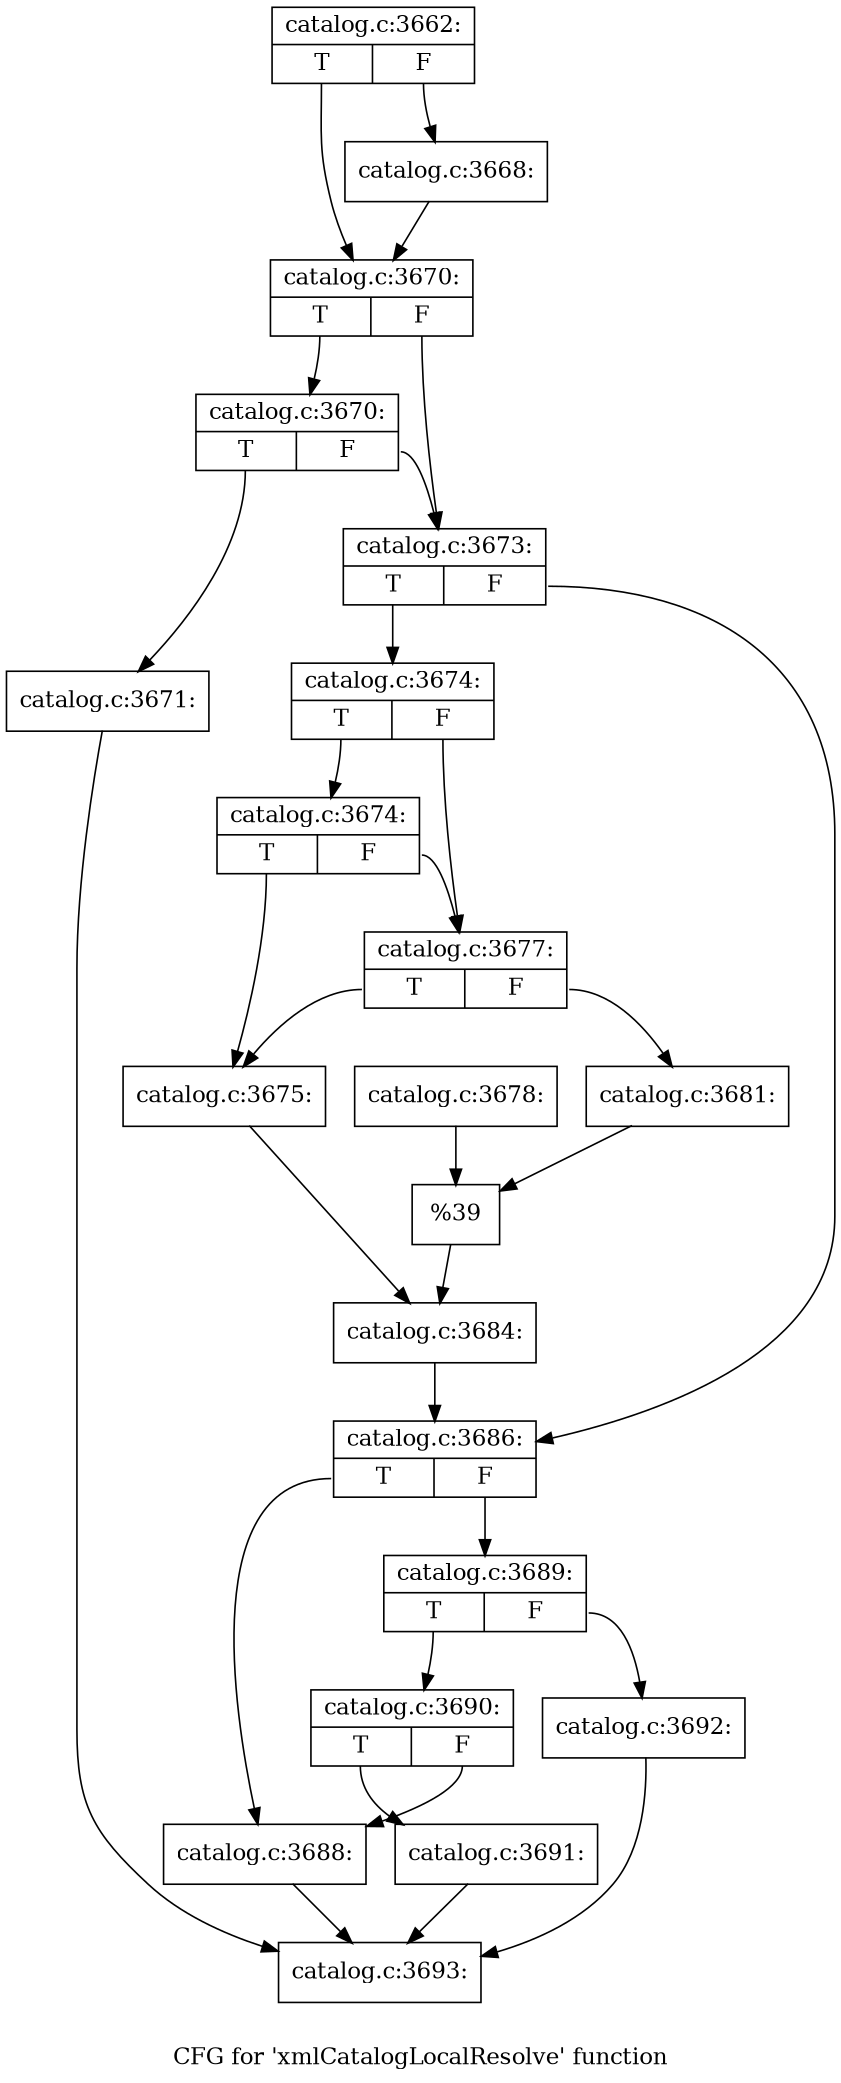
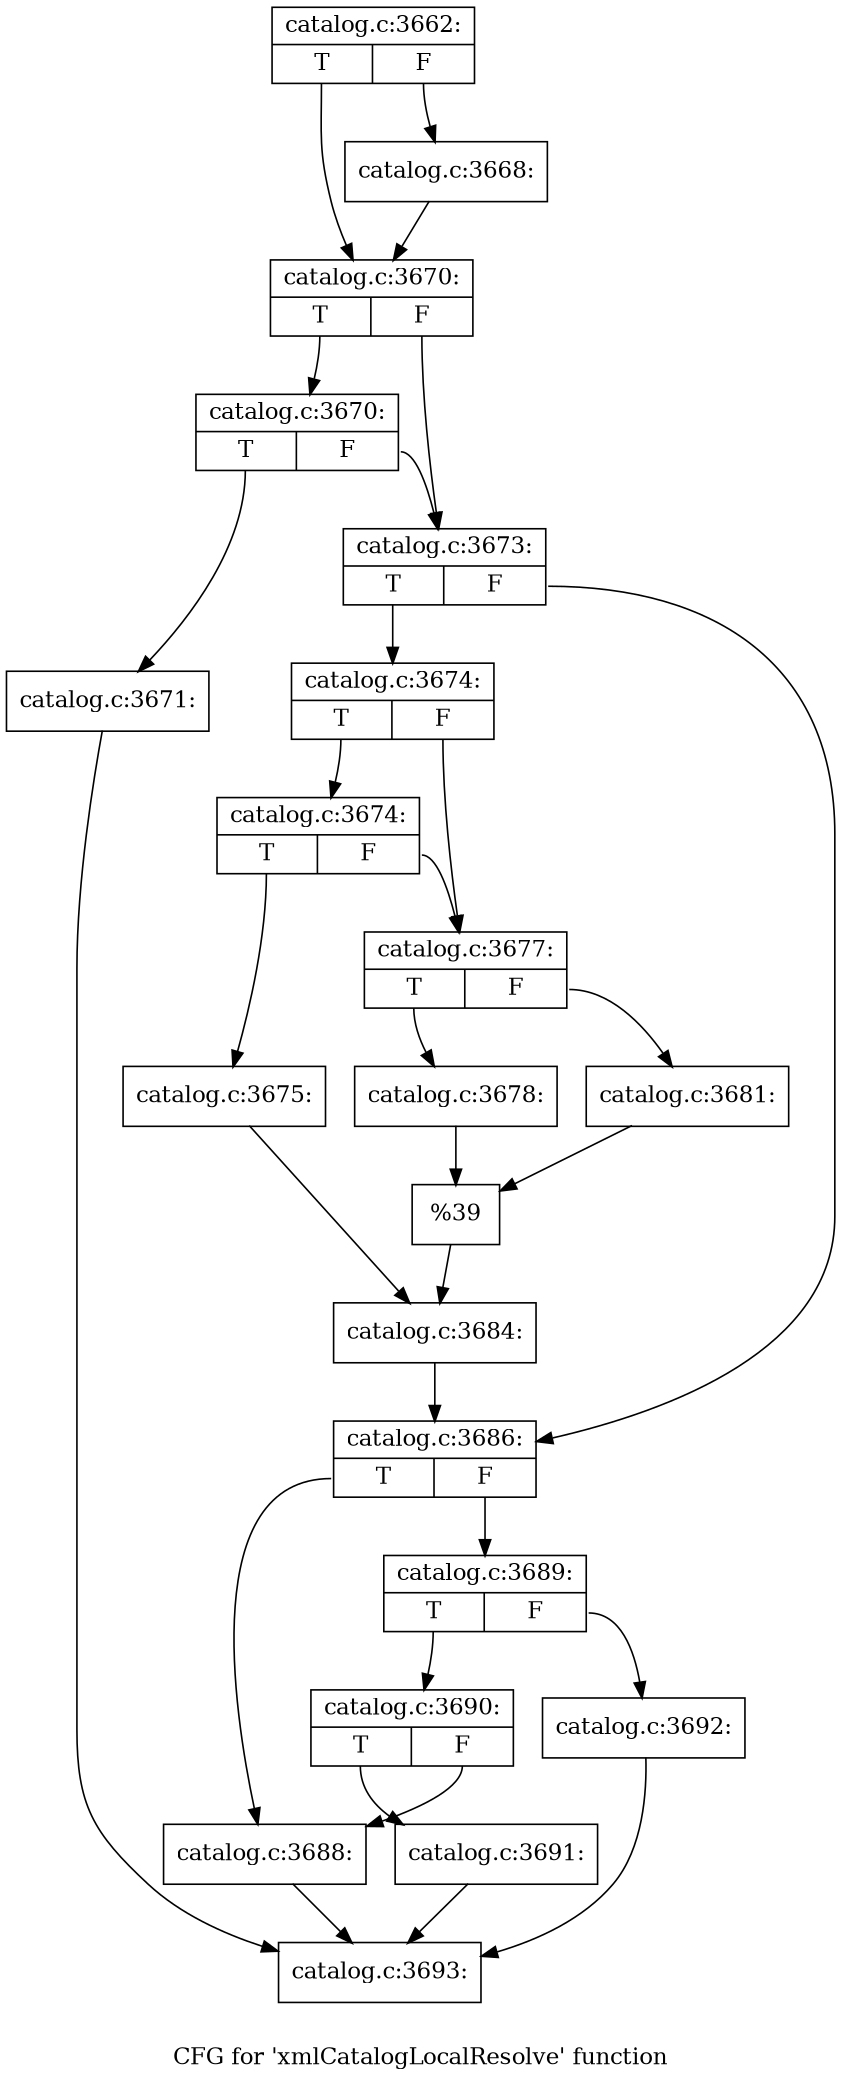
(301, 1010) -> (417, 1031)
